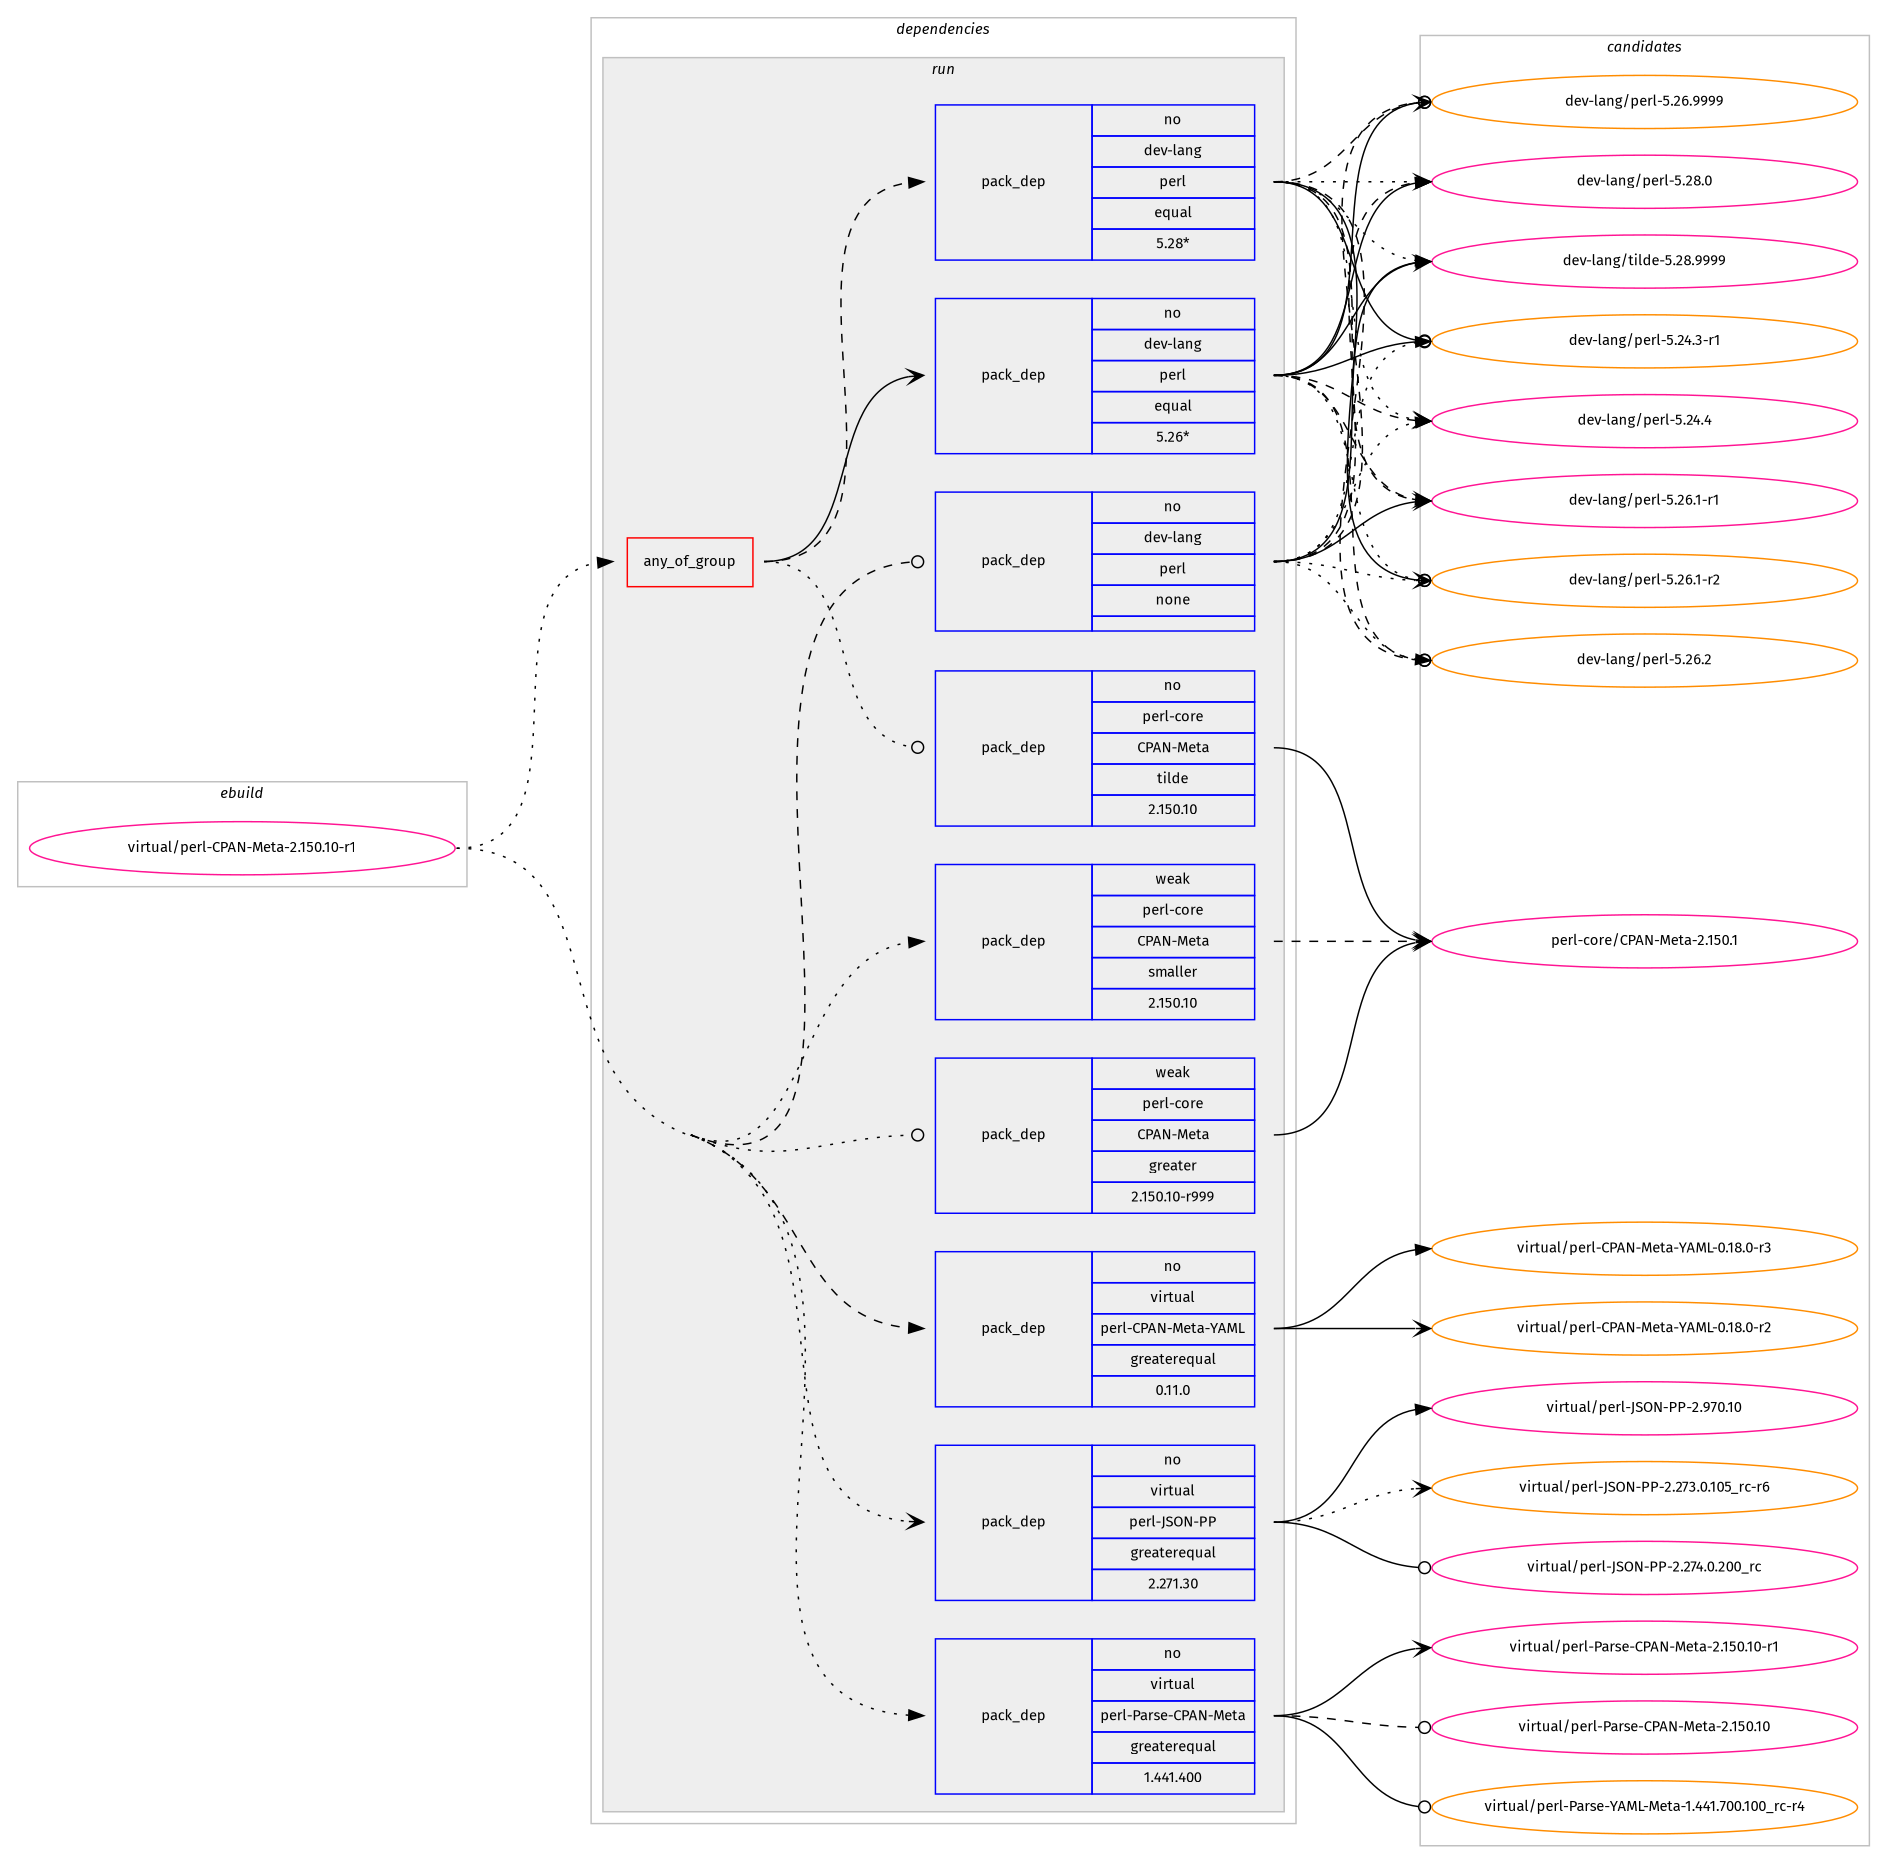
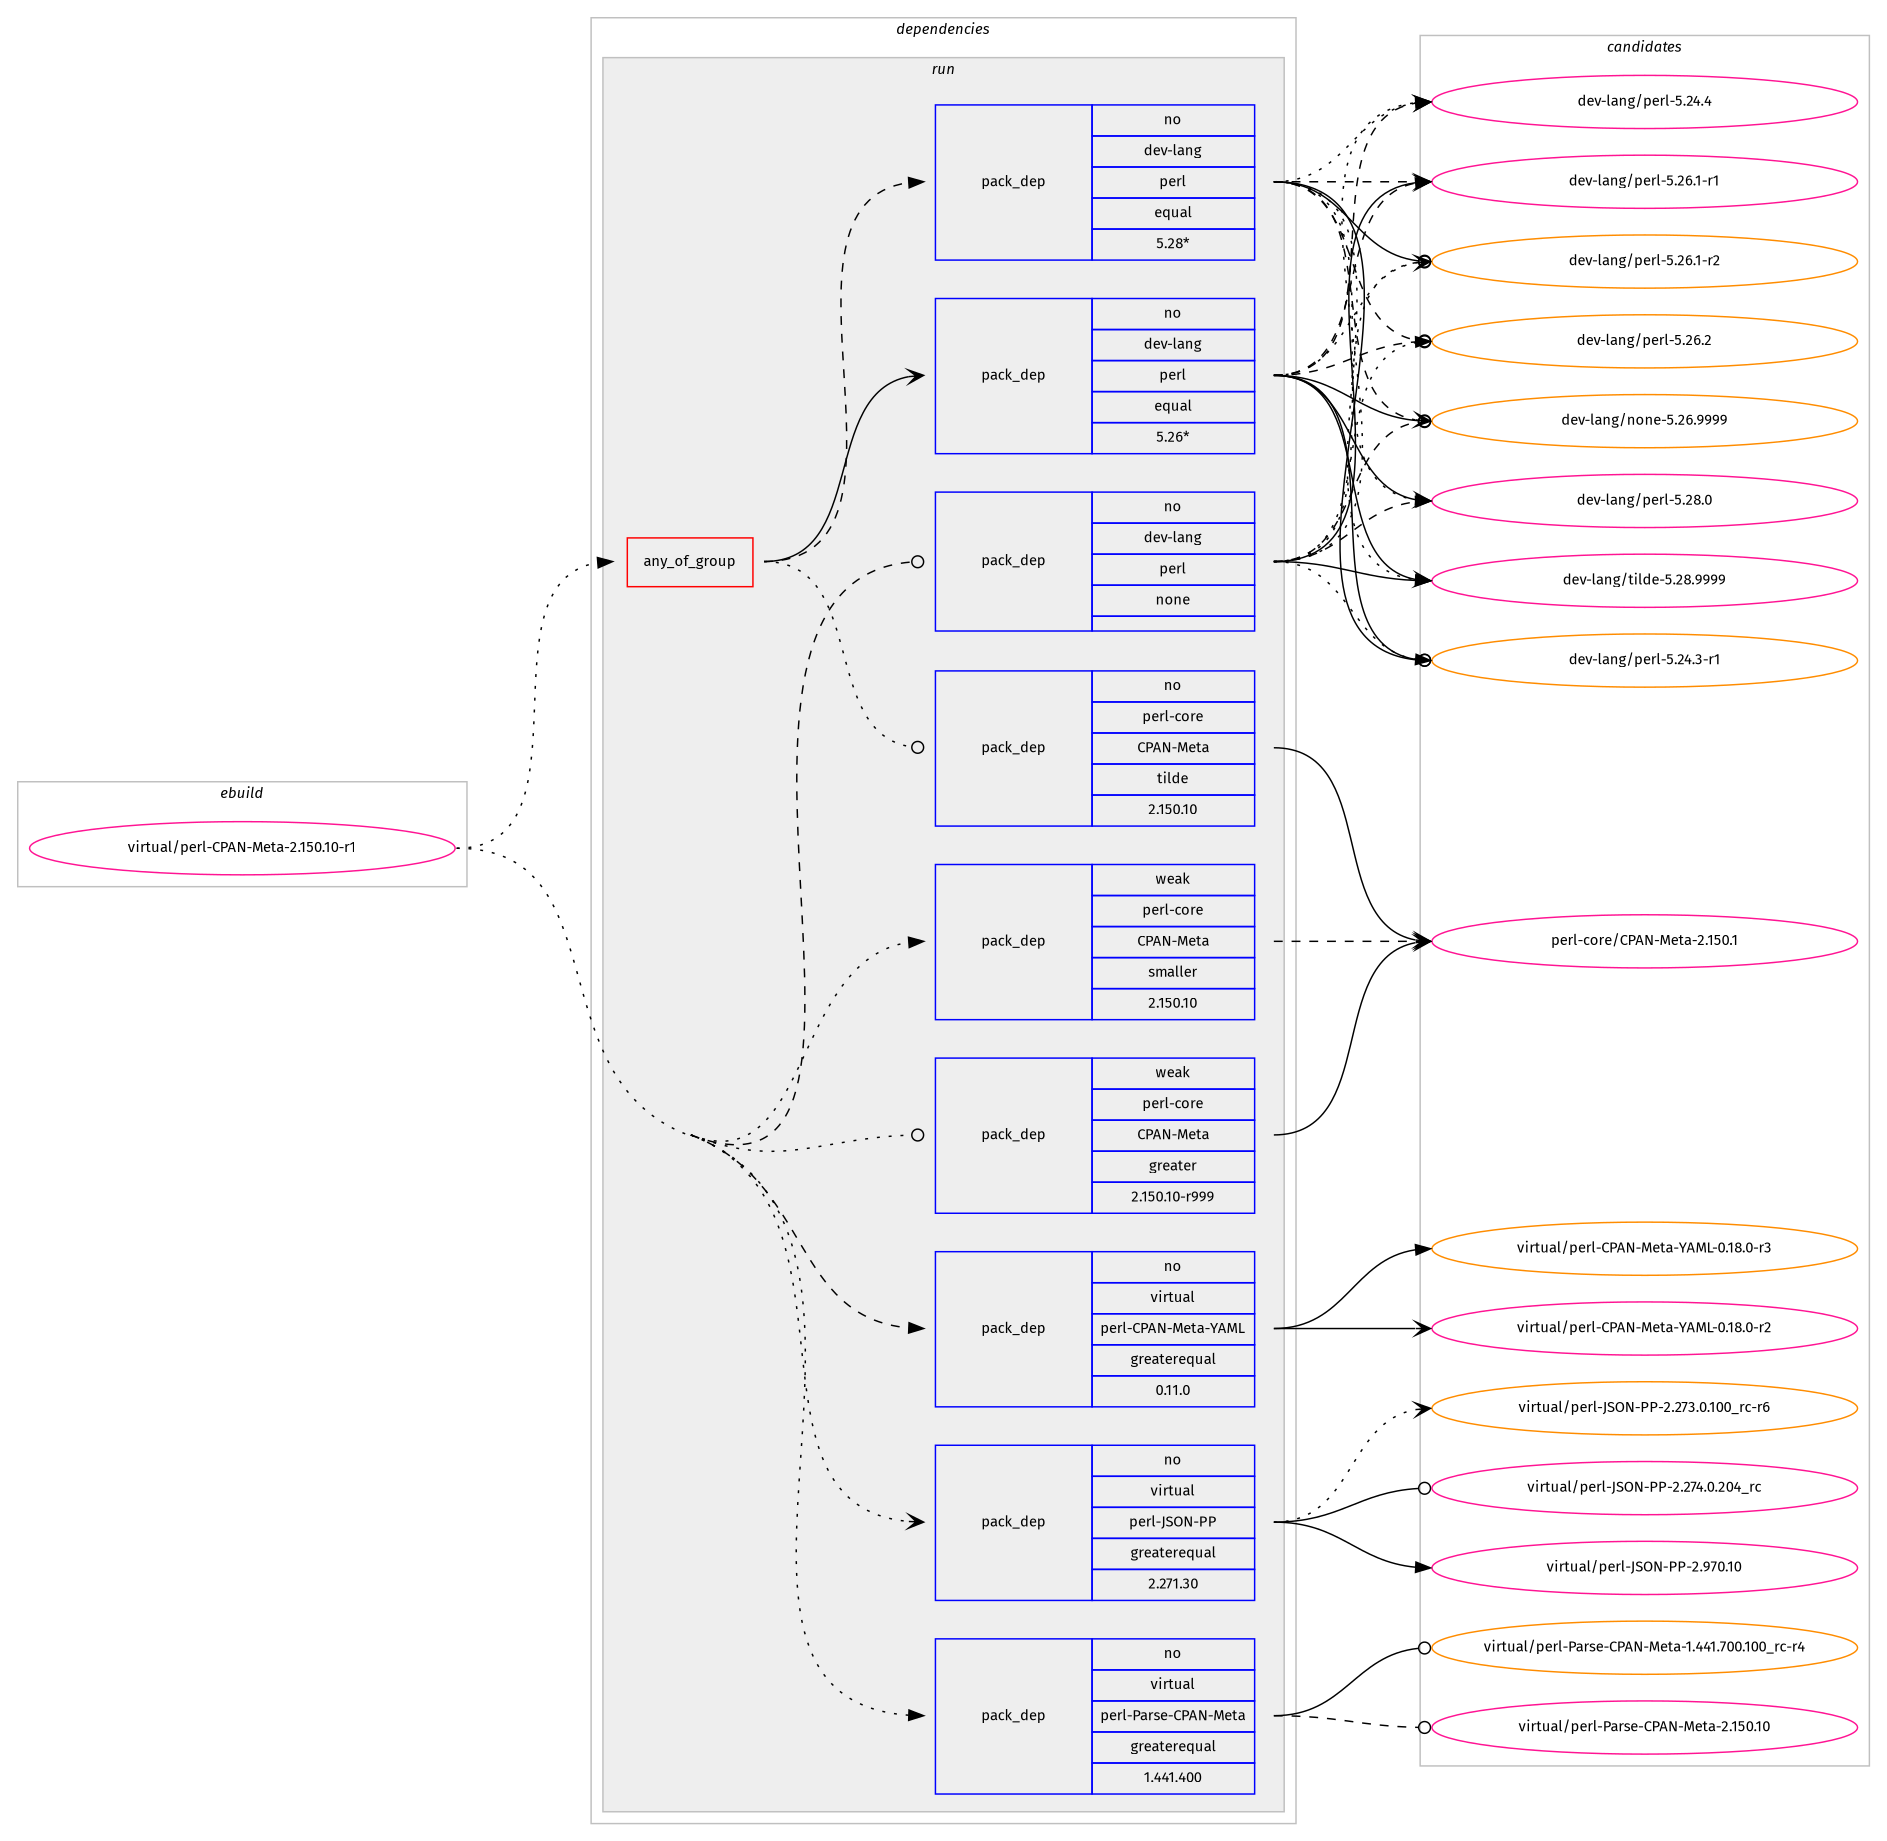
(1645, 102) -> (1645, 421)
(1645, 1329) -> (1645, 1329)
(1645, 1488) -> (1645, 1408)
(1645, 1568) -> (1645, 1488)
(1645, 1648) -> none
(1645, 1807) -> (1645, 1648)
